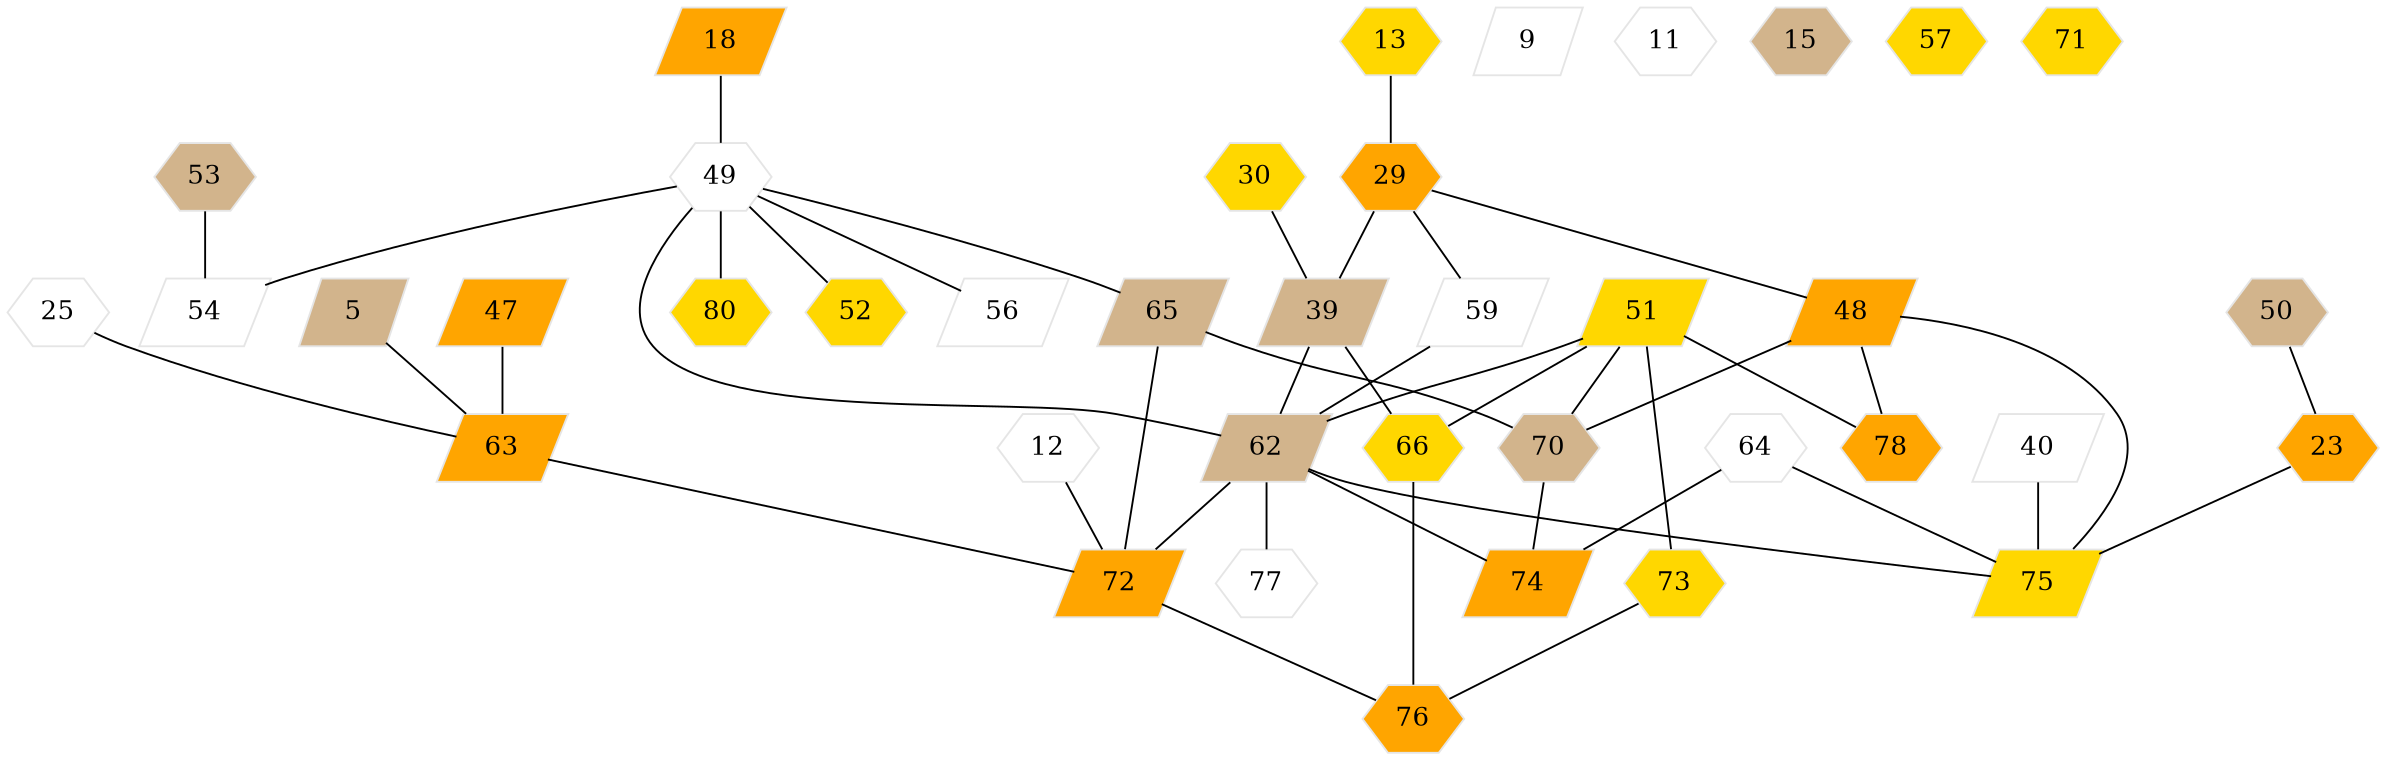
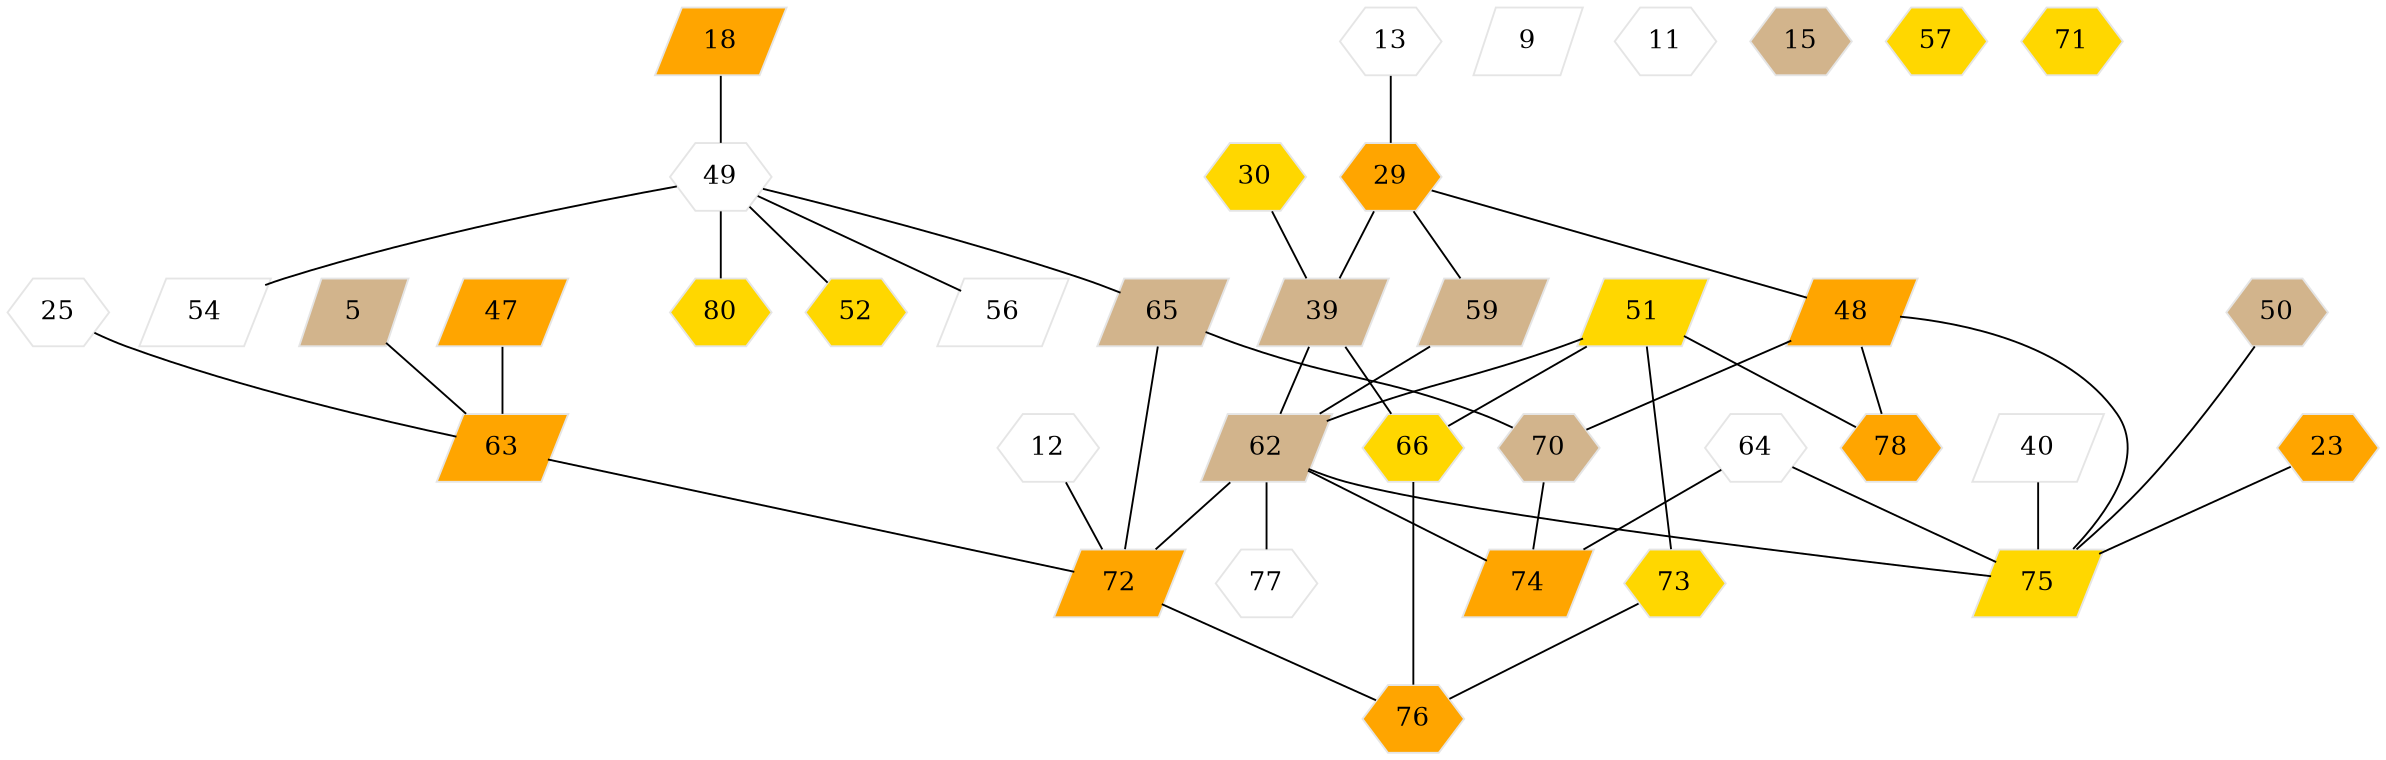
(1391, 41) -> (1391, 41)
(205, 177) -> none
(1483, 312) -> (1483, 312)
(1596, 380) -> none
(2303, 380) -> (2172, 454)
(855, 401) -> none
